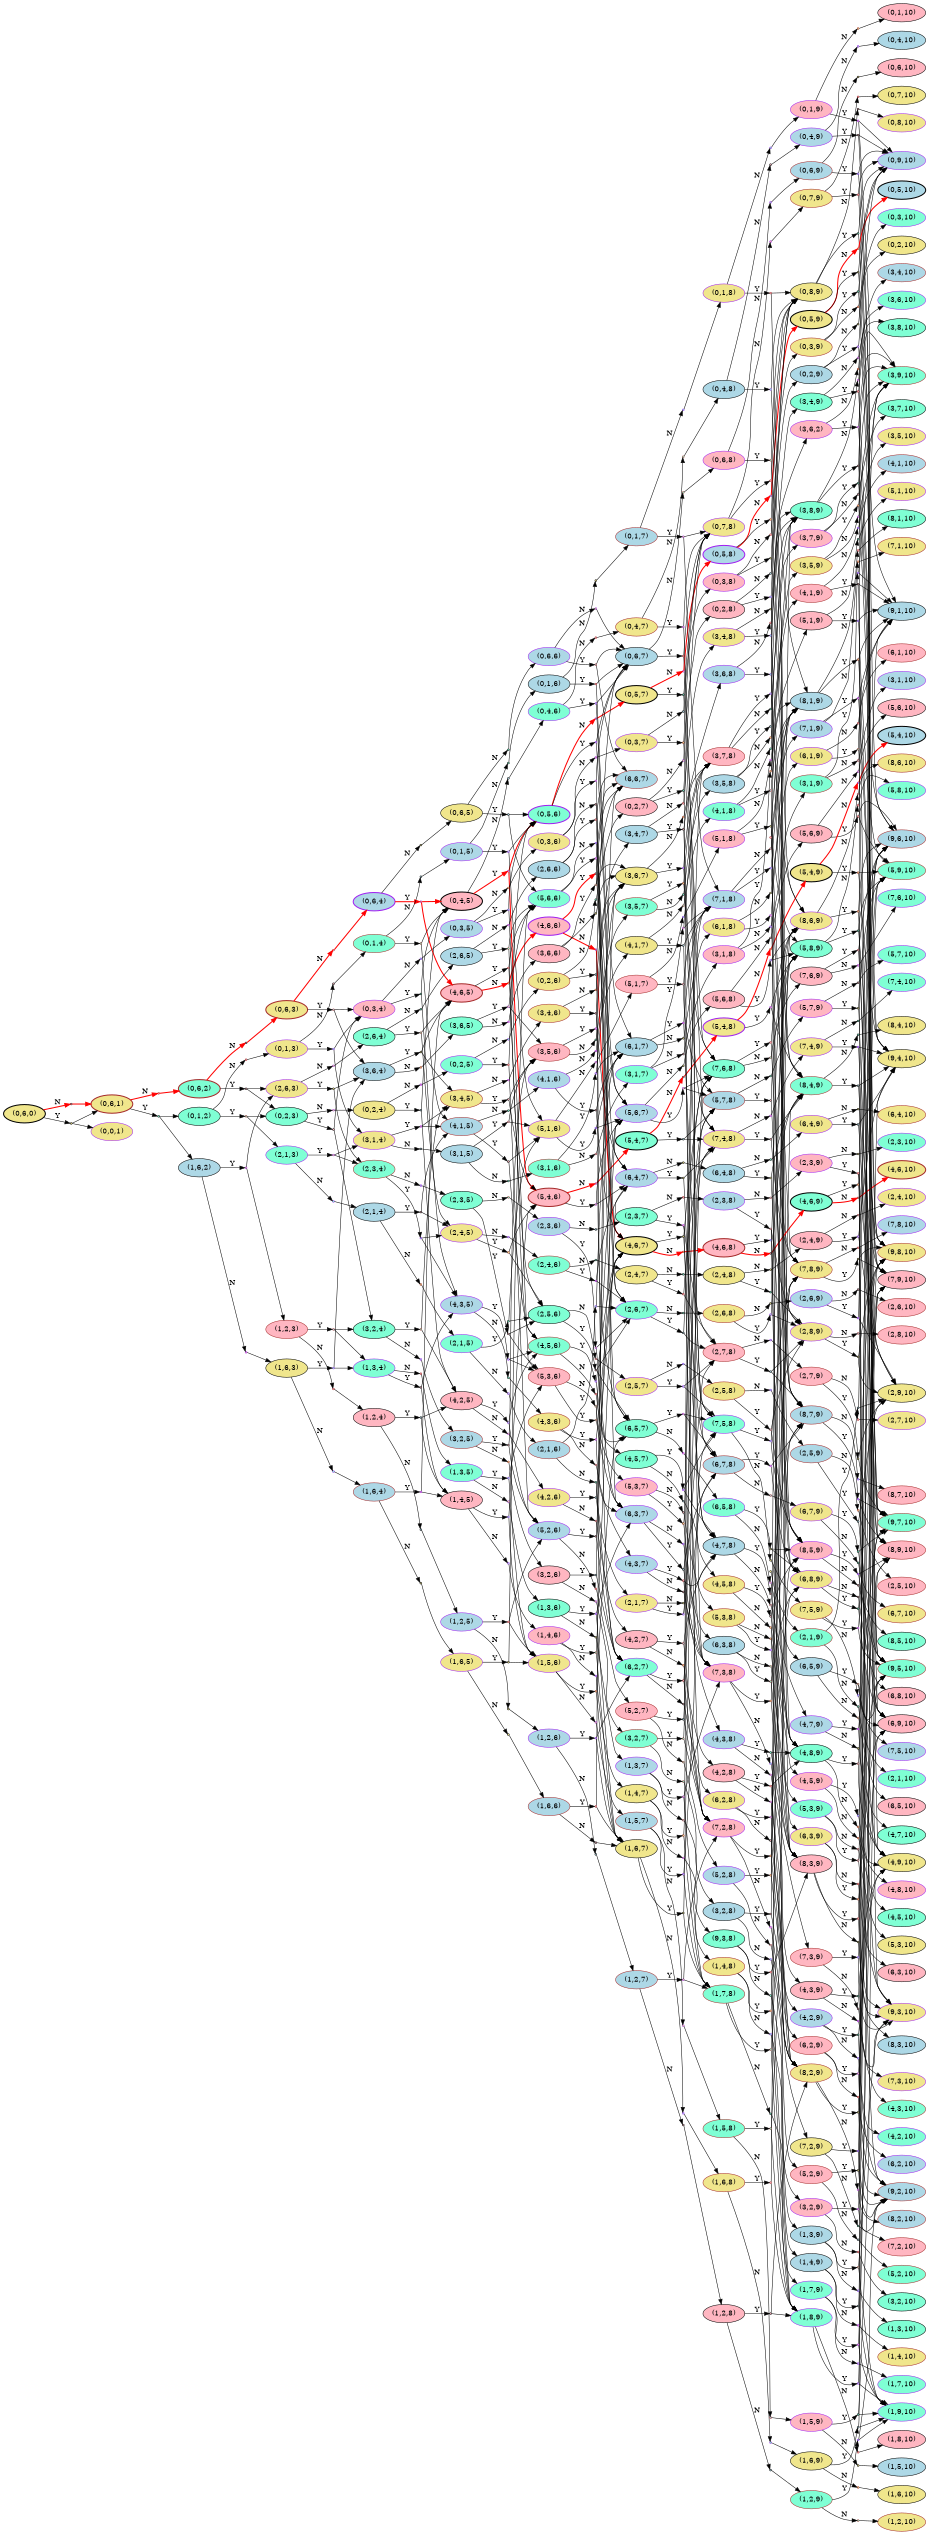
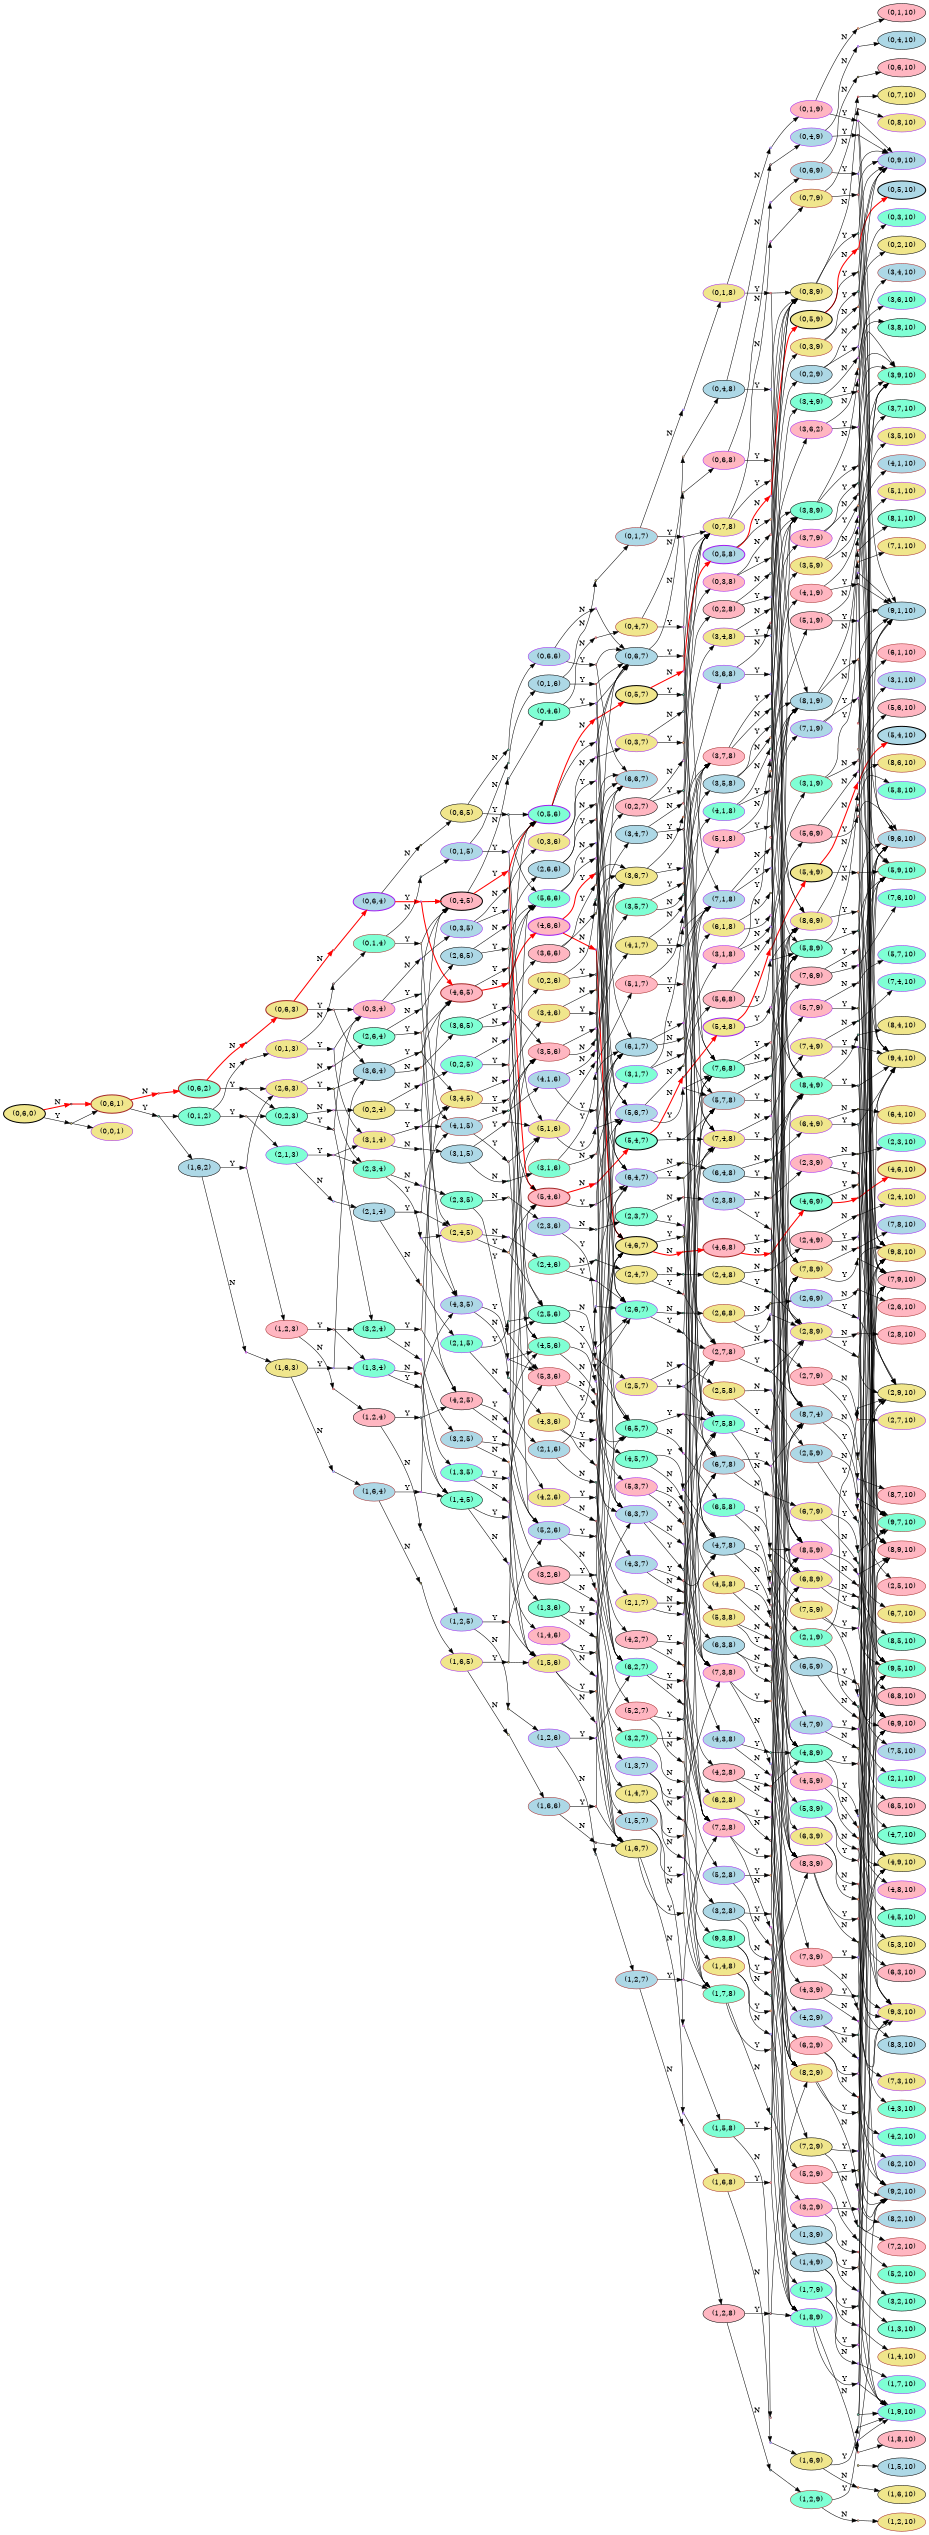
(549, 712) -> (549, 712)
(811, 756) -> none
(811, 1415) -> (811, 1415)
(462, 1500) -> (462, 1500)
(811, 2422) -> none
